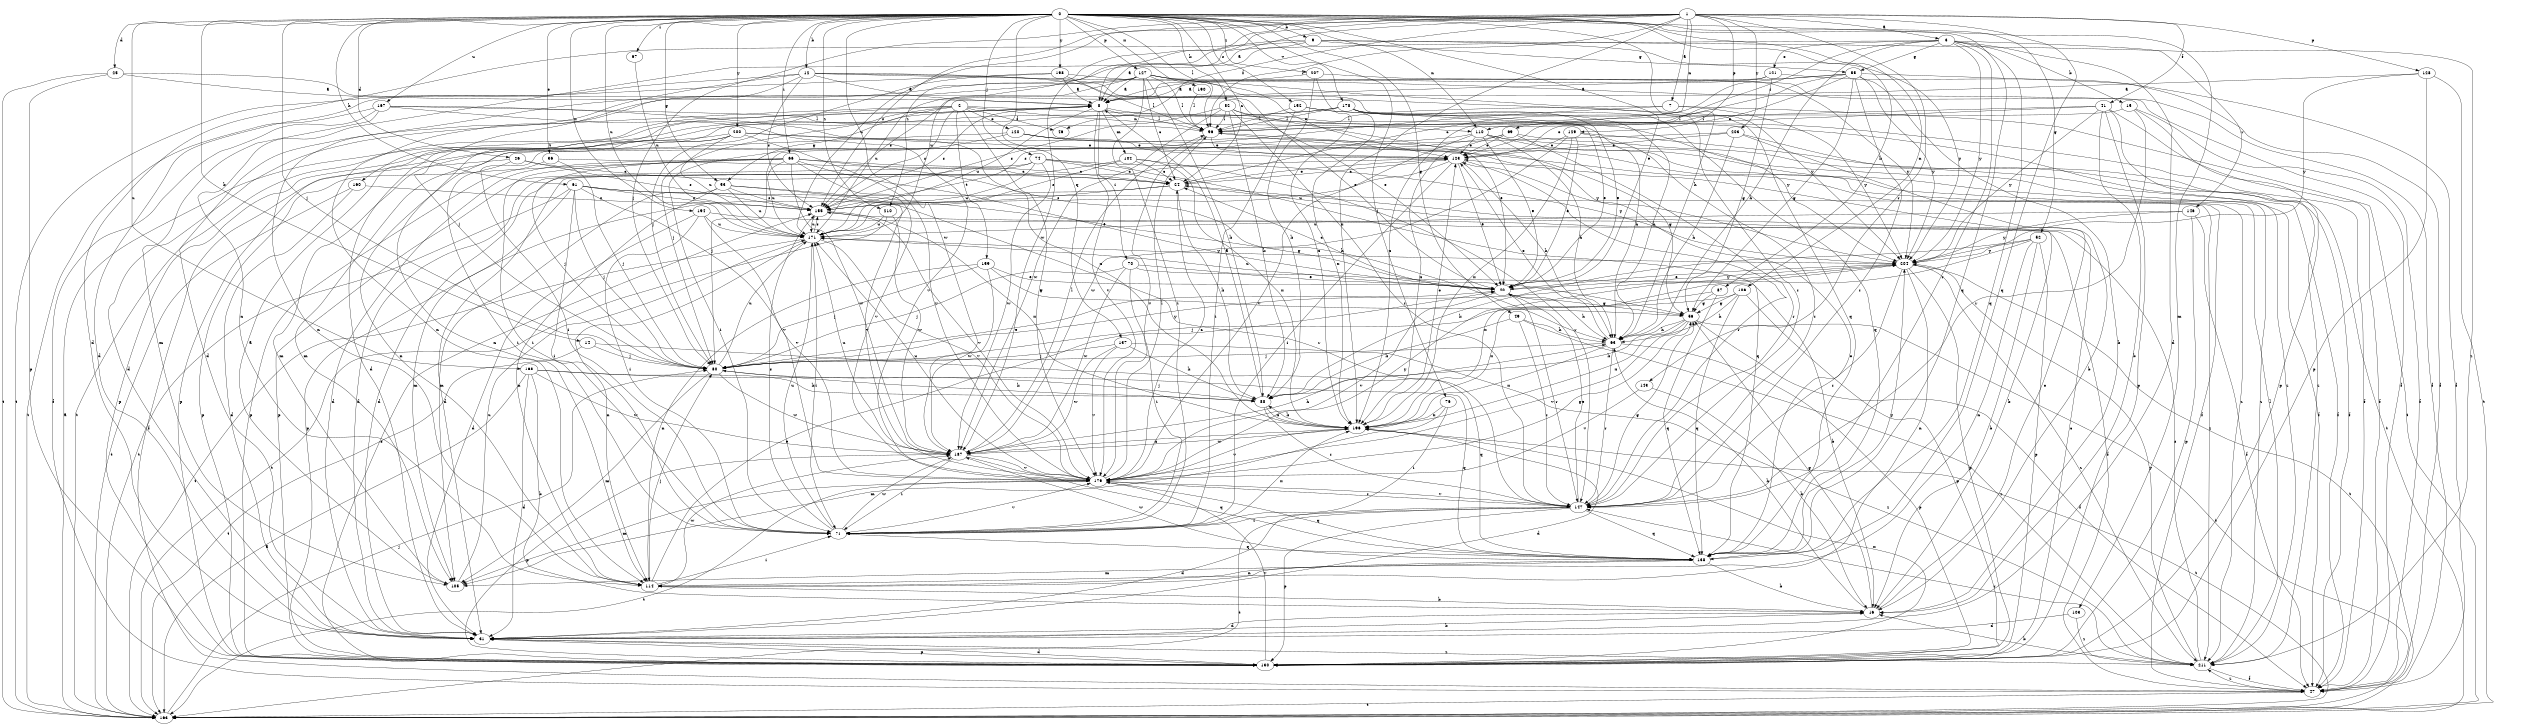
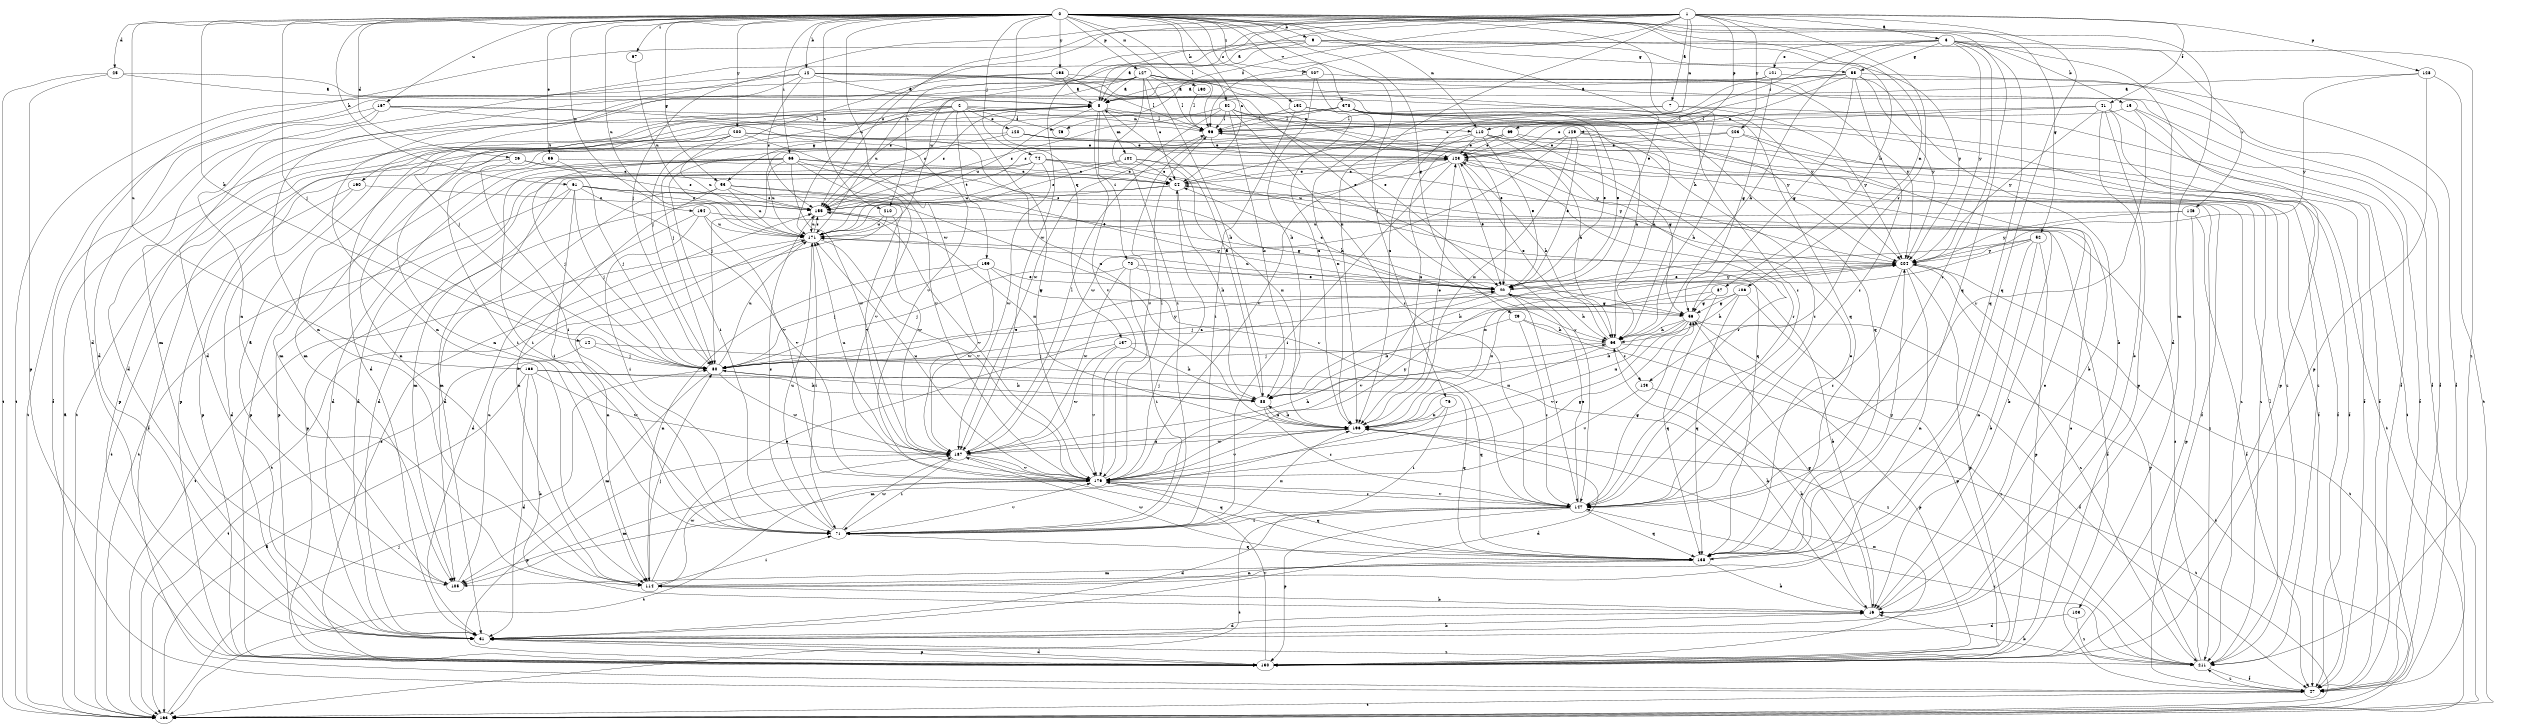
(1346, 106) -> (1346, 106)
(1604, 427) -> (1628, 363)
